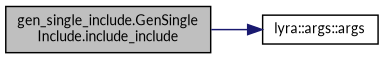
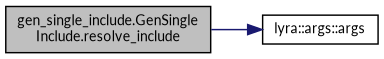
(108, 30) -> (108, 30)
